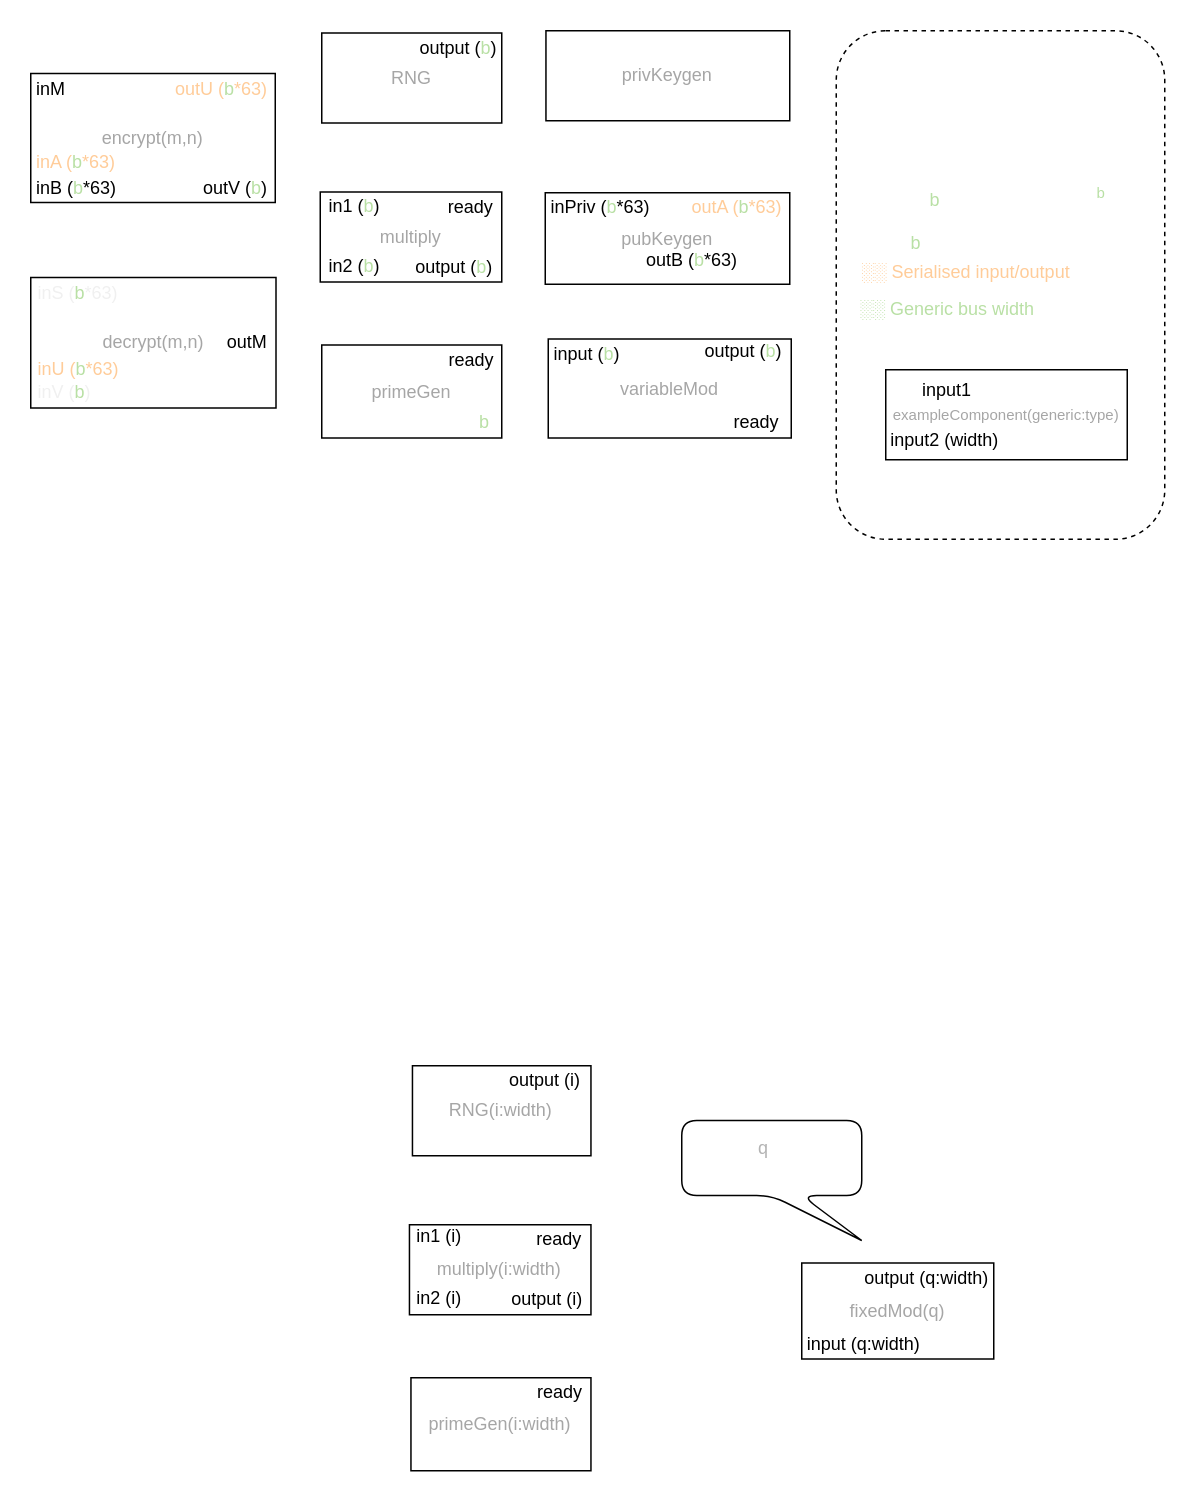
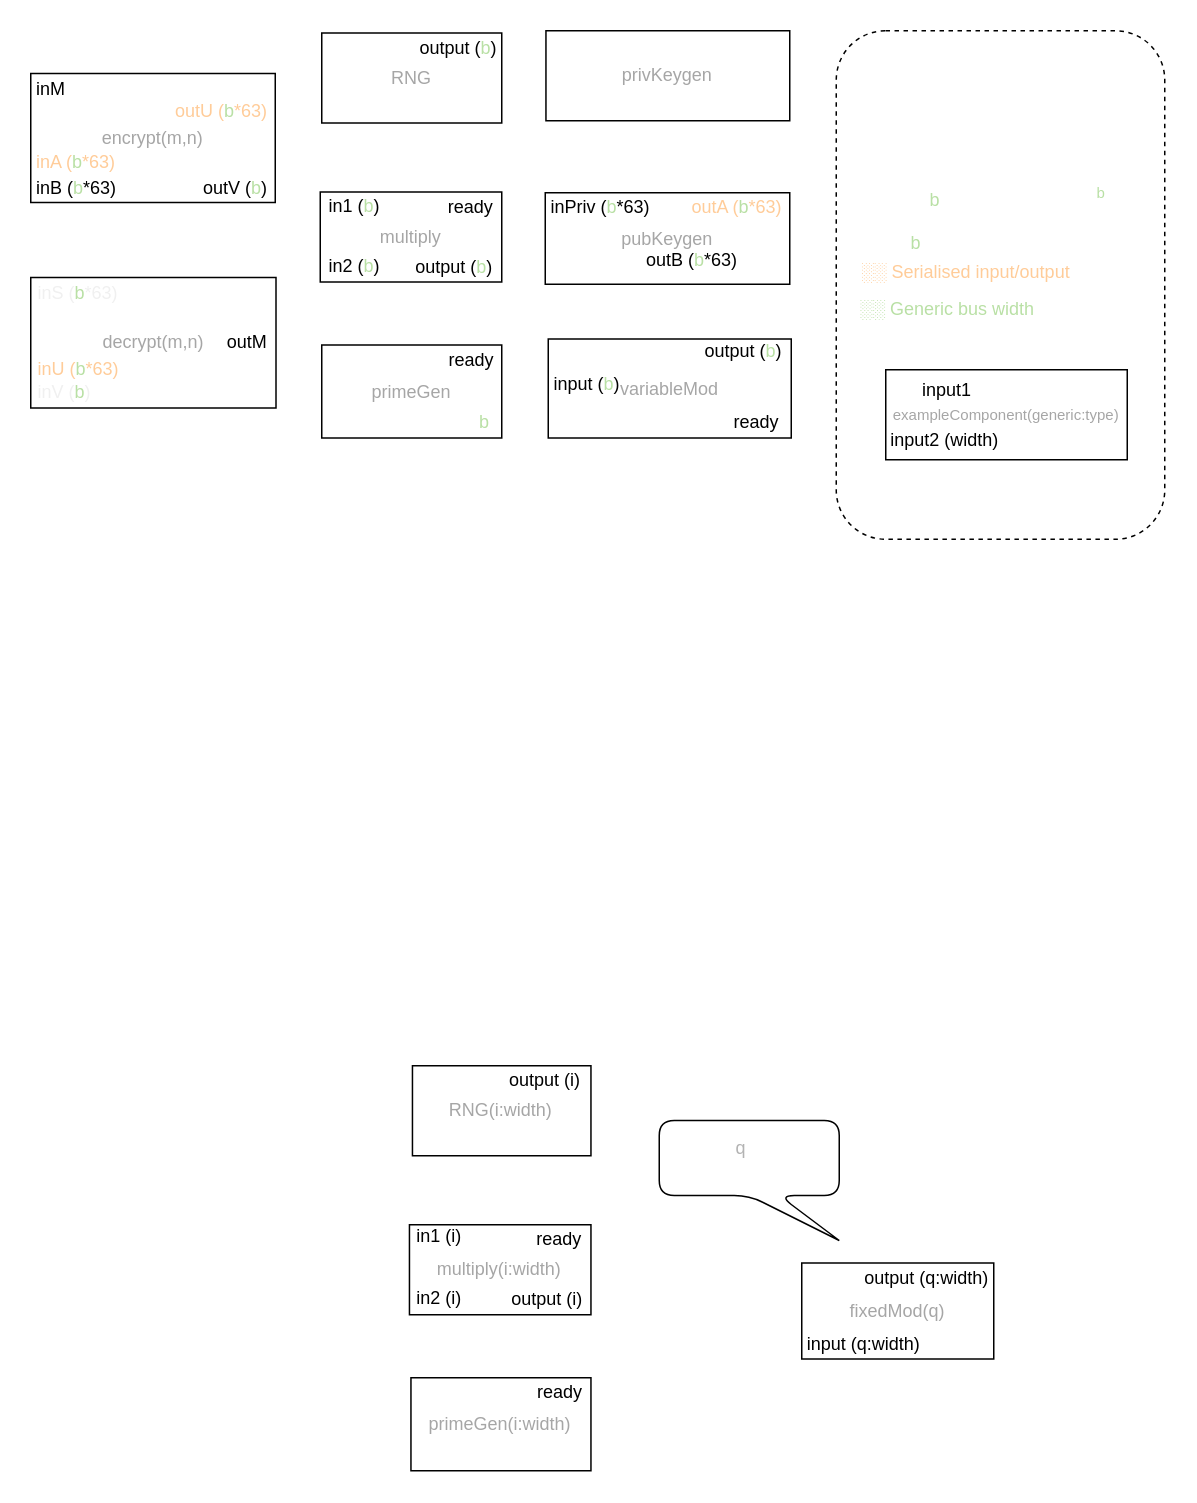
(216, 89) -> (216, 111)
(592, 355) -> (592, 385)
(772, 1181) -> (749, 1181)
